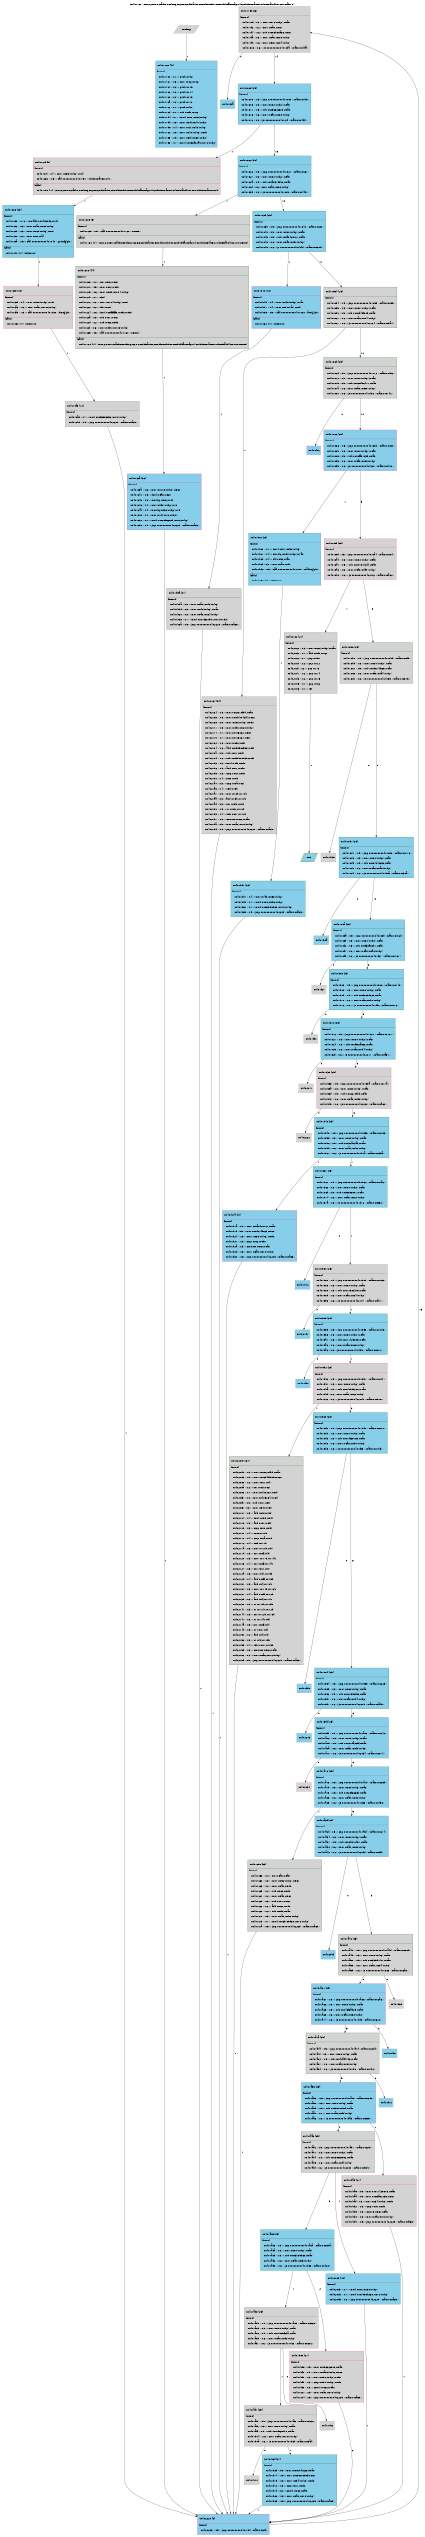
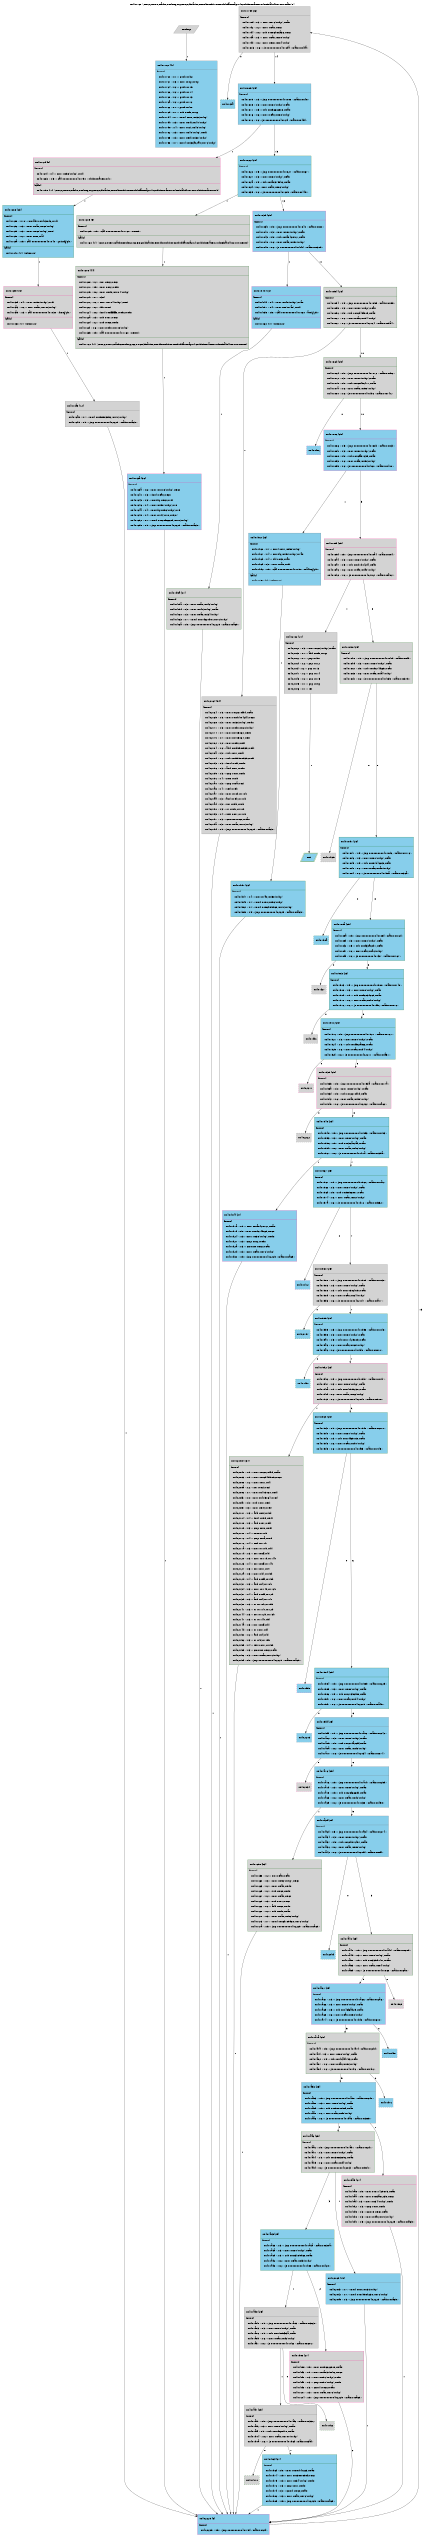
(289, 231) -> (289, 231)
